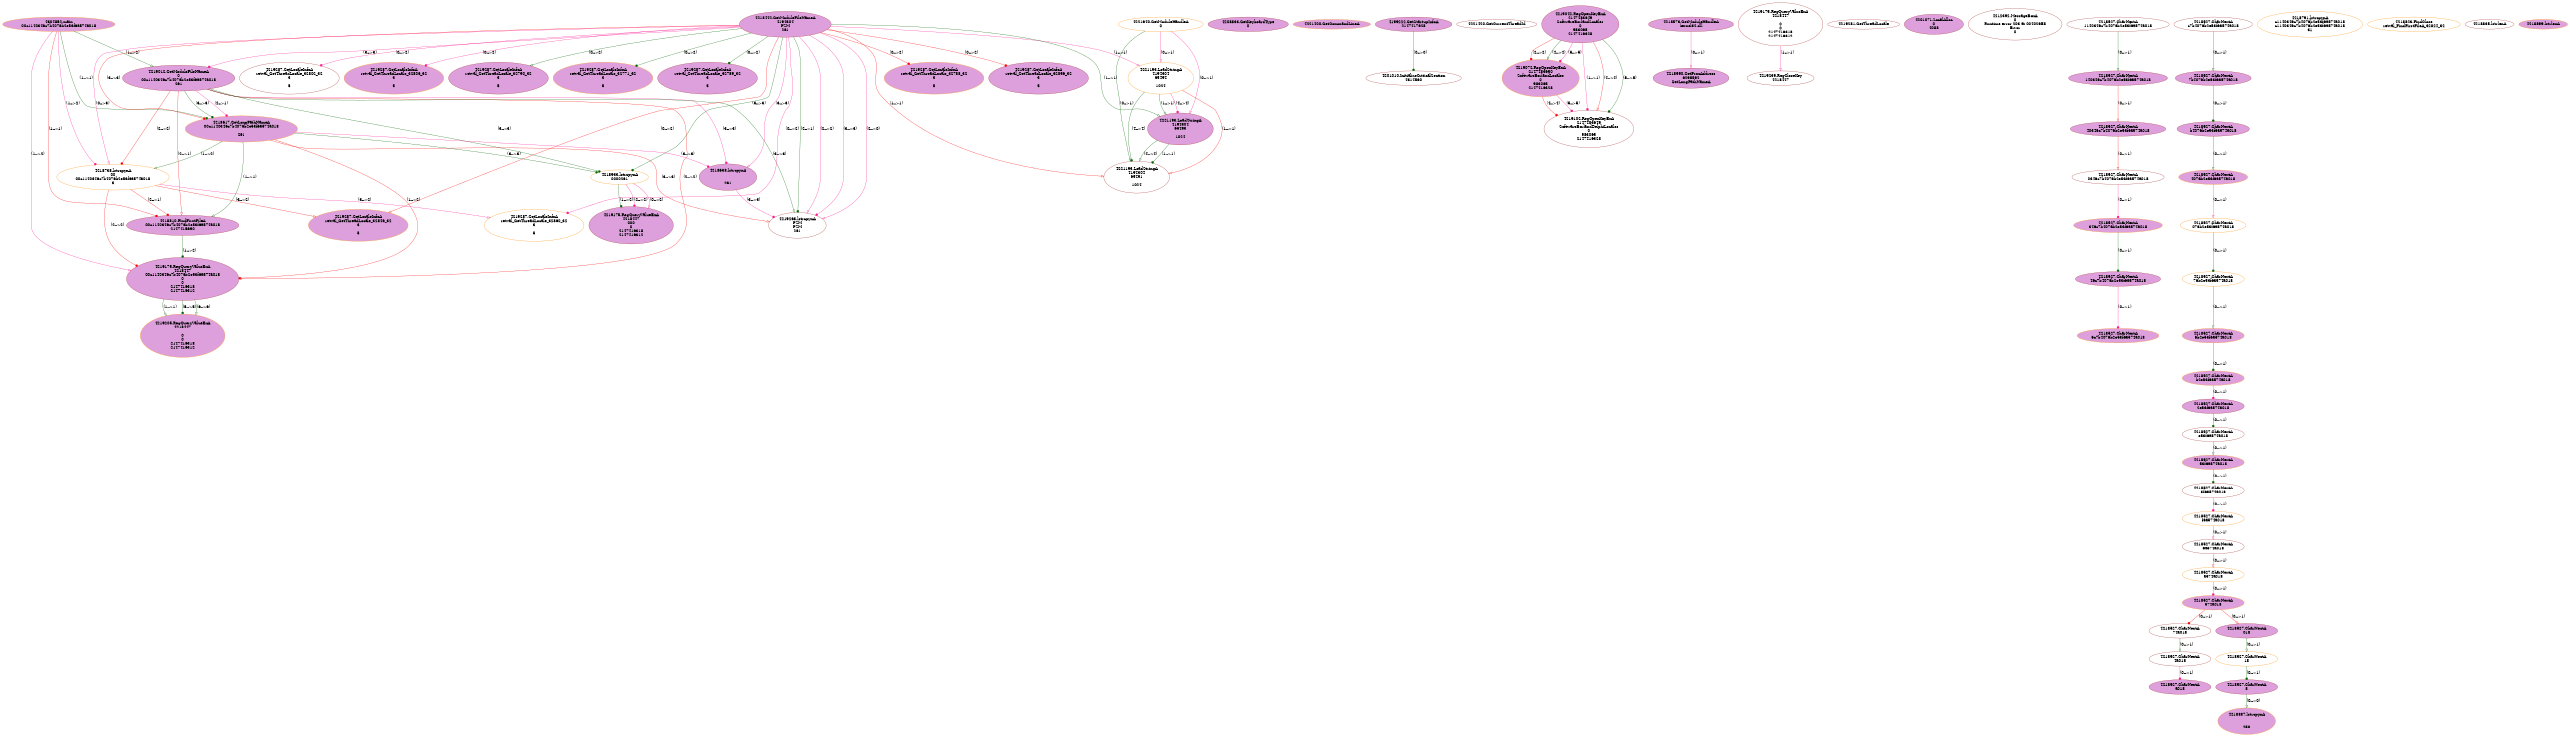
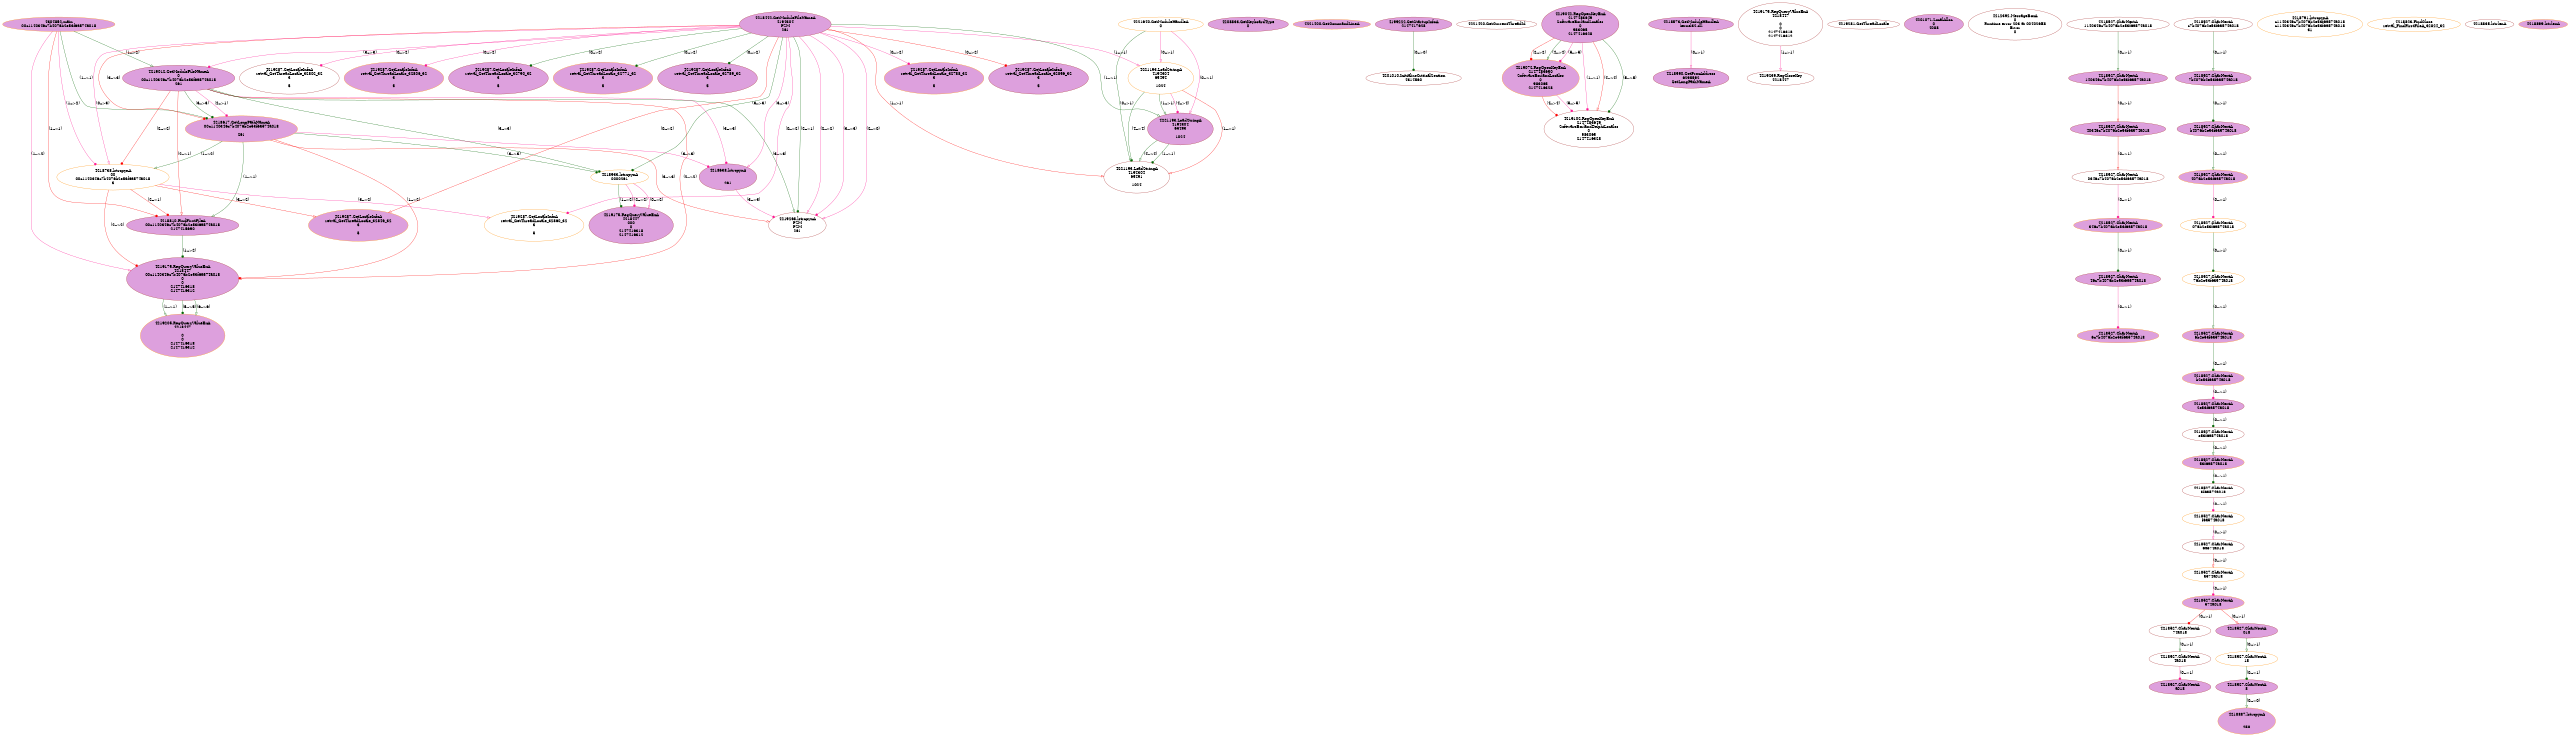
(636, 42) -> (636, 42)
(870, 47) -> (870, 47)
(2213, 200) -> (2213, 200)
